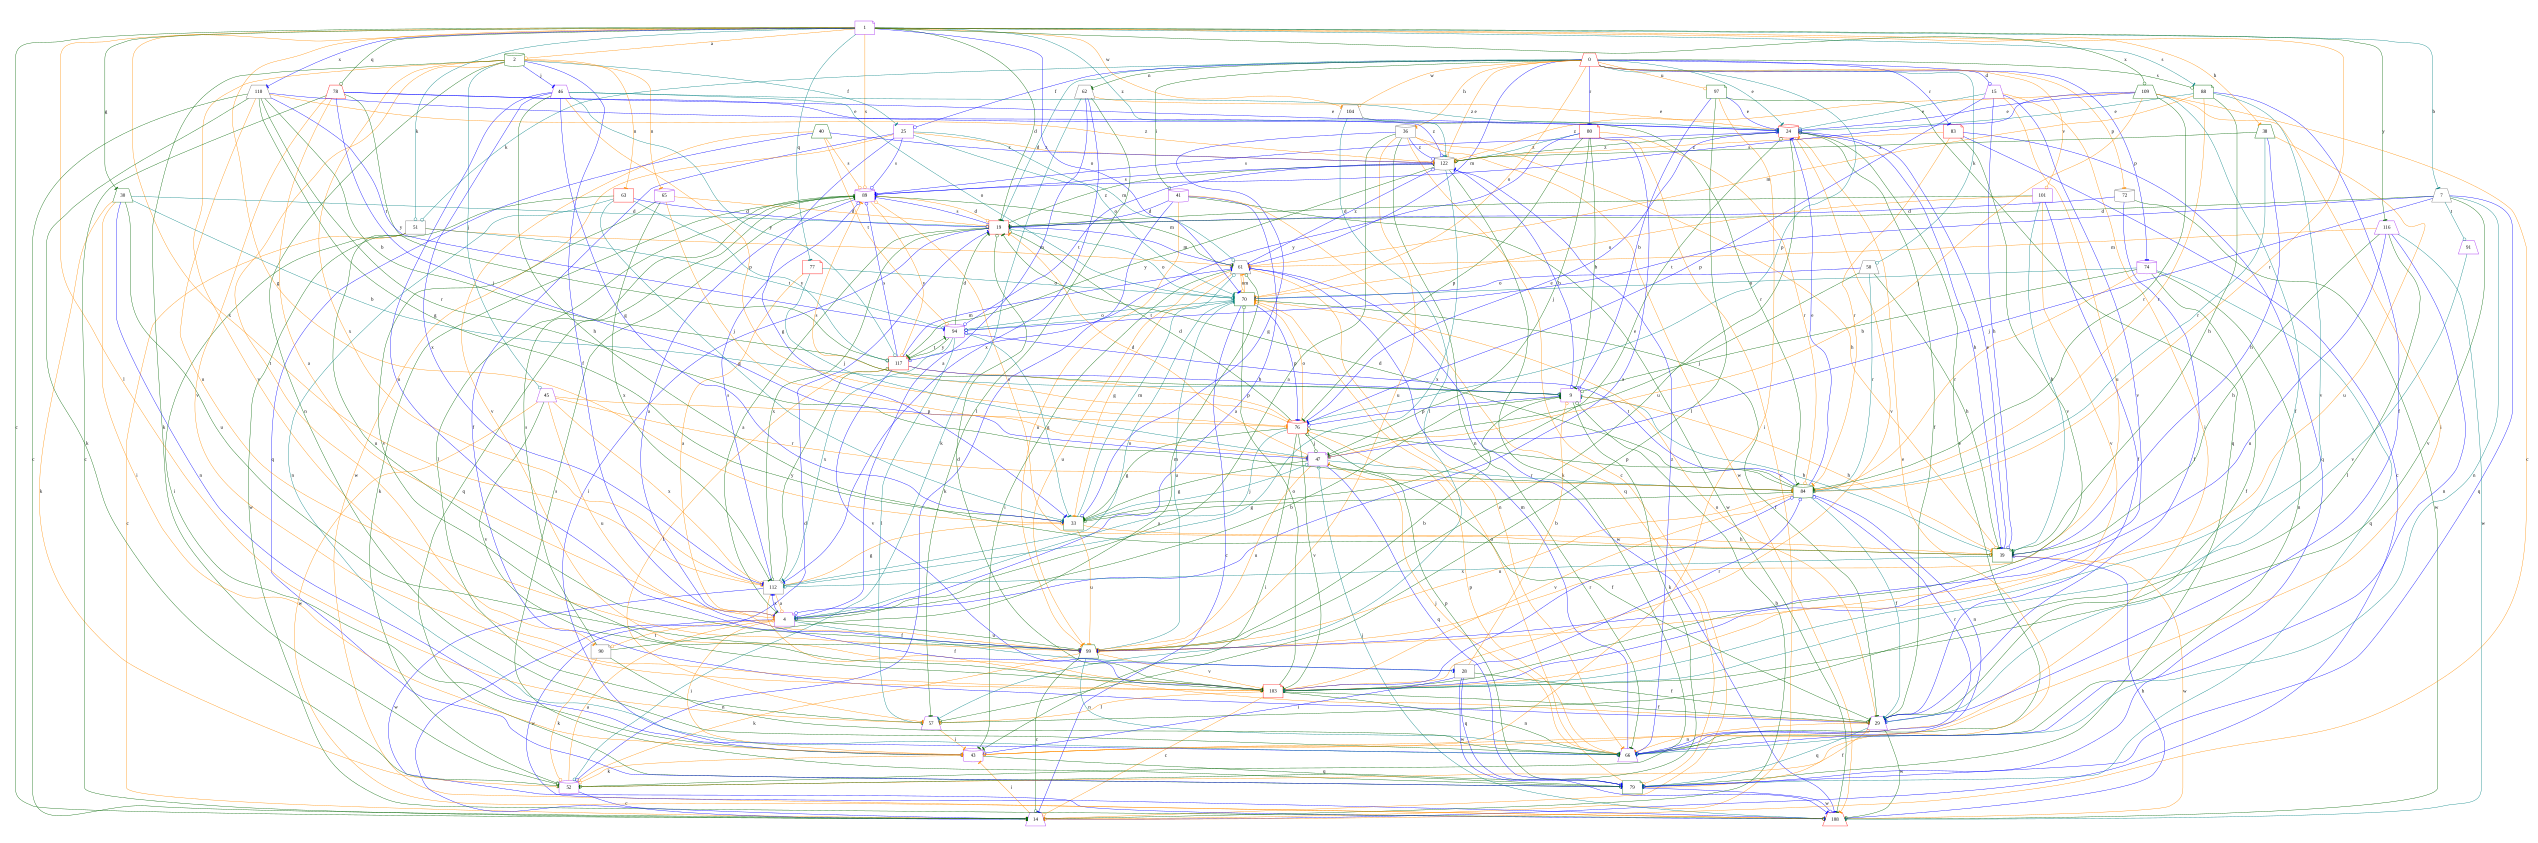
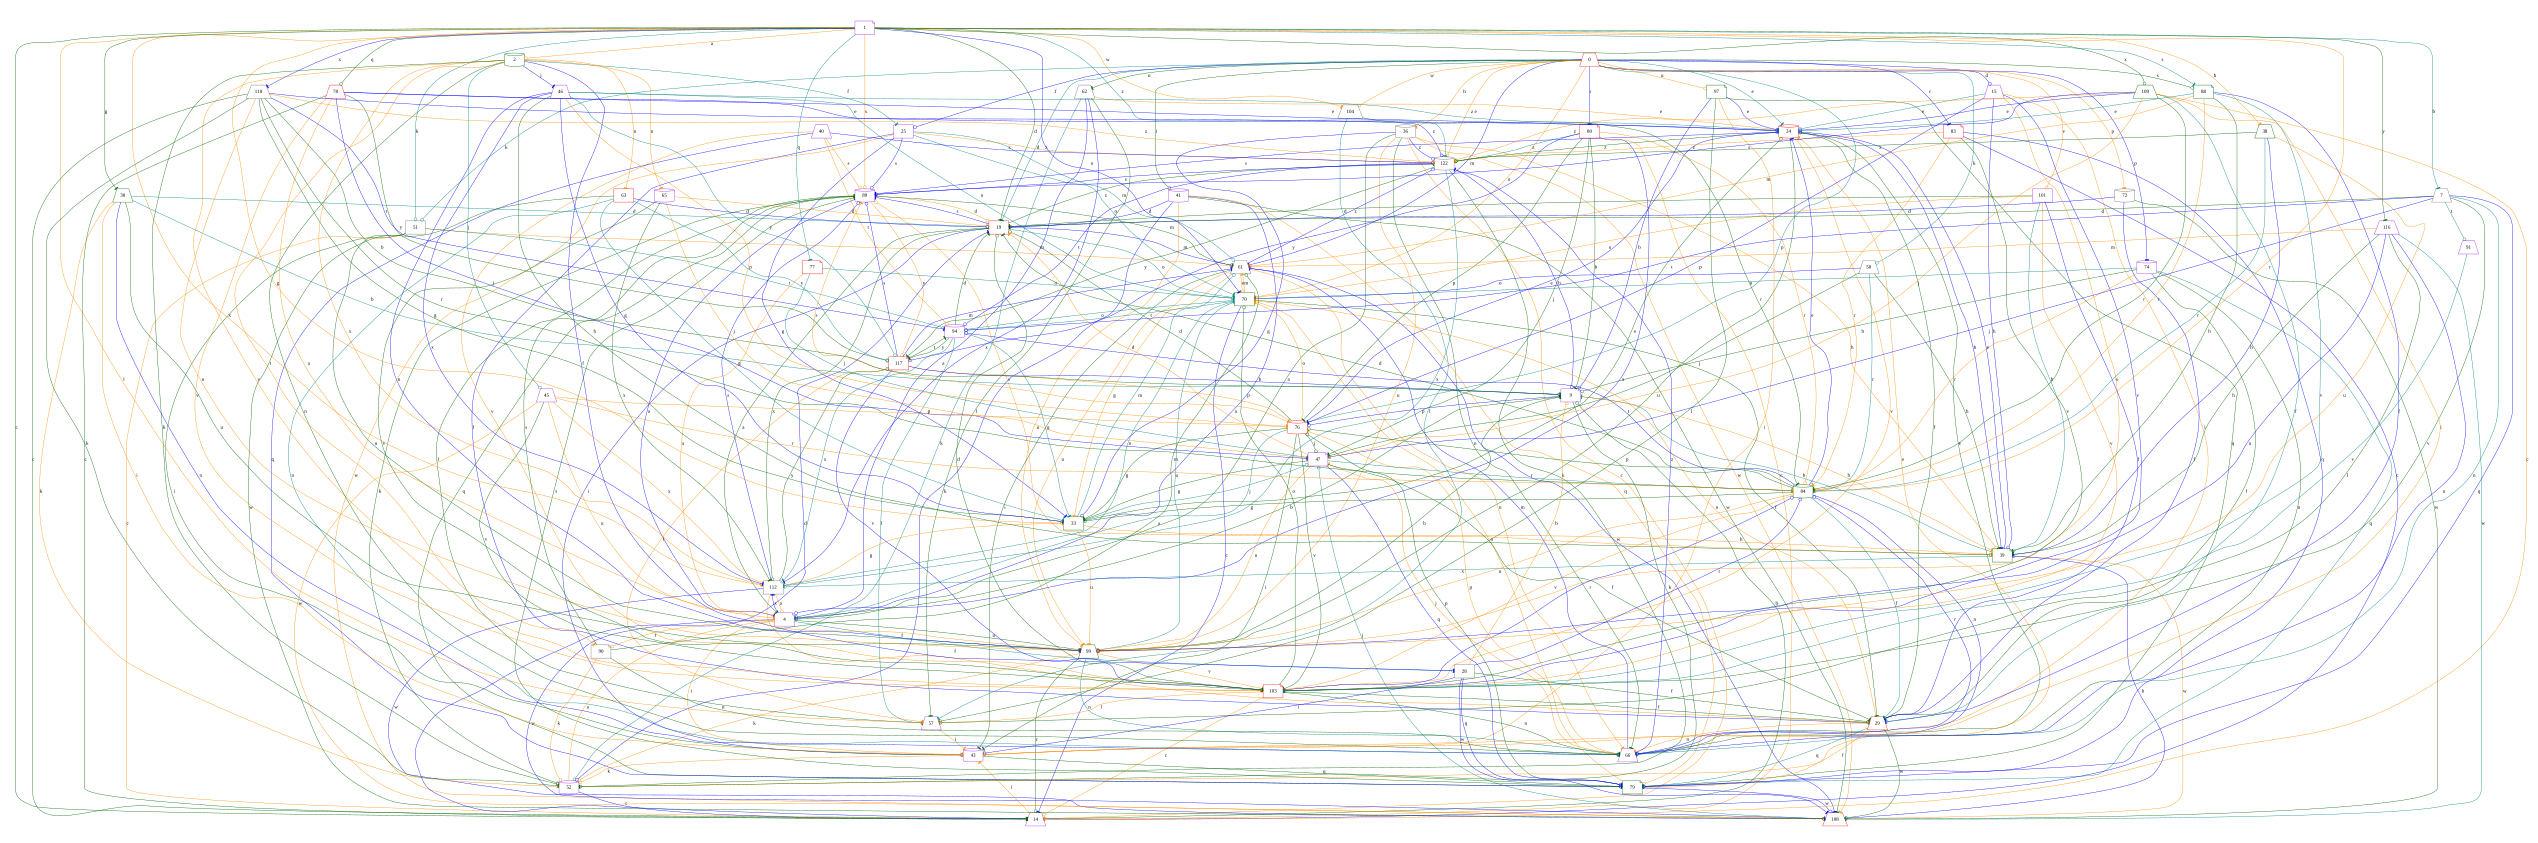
(821, 131) -> (821, 131)
(1290, 355) -> none
(1892, 590) -> (1892, 590)
(1877, 723) -> (1877, 723)
